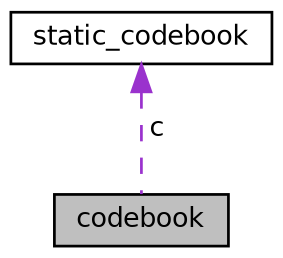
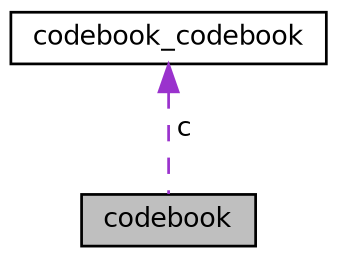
(141, 38) -> (169, 38)
